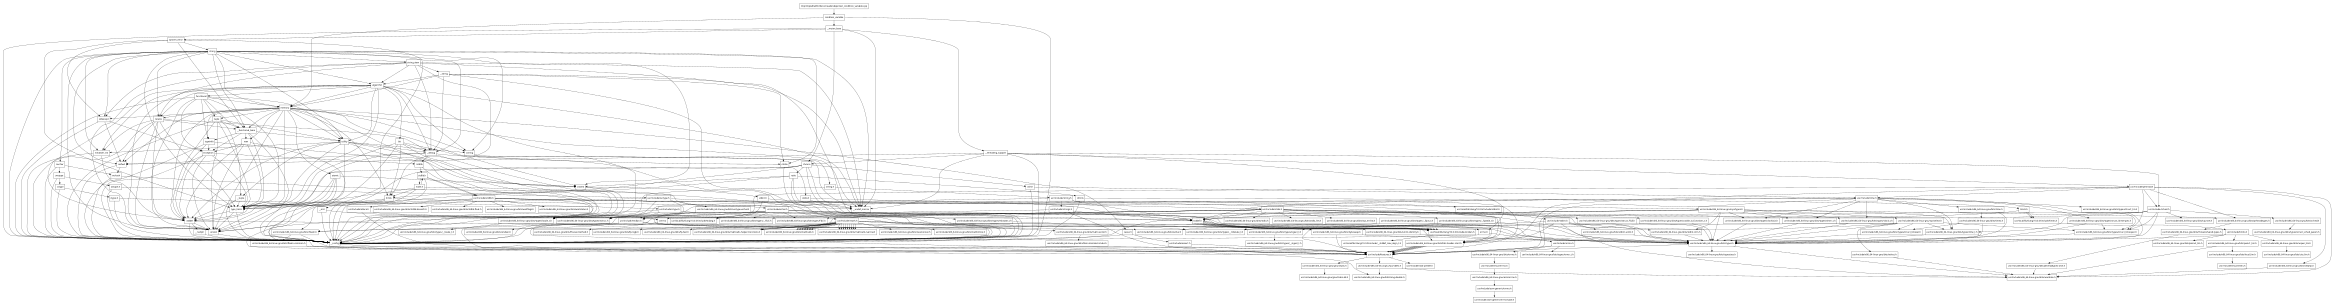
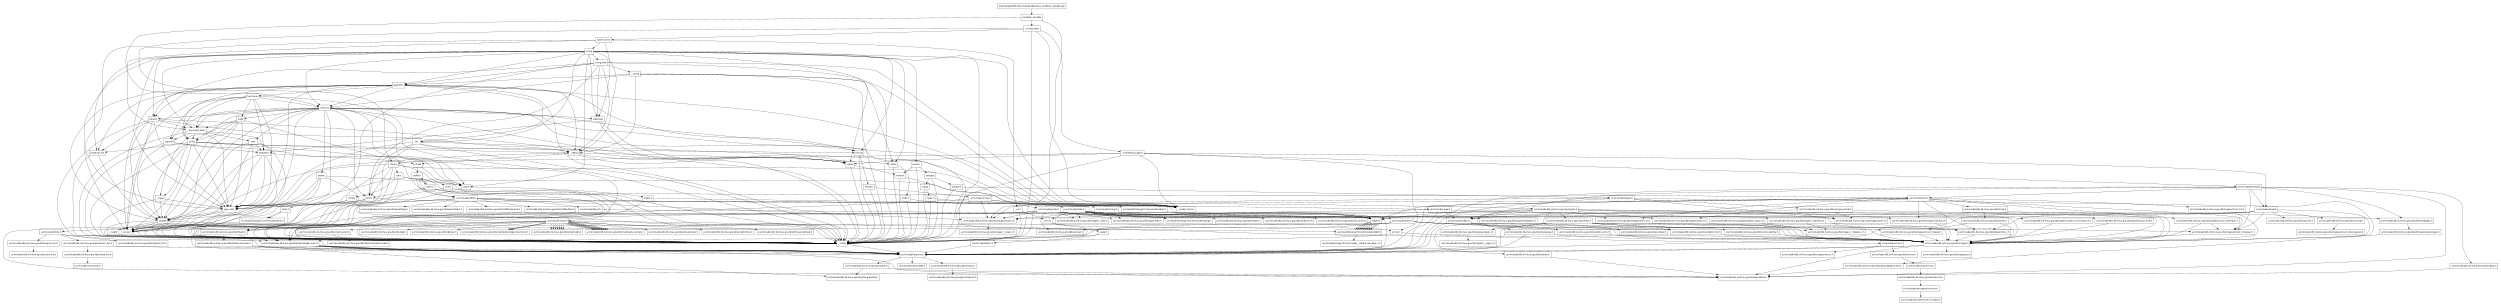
(279, 90) -> (526, 131)
(1452, 232) -> (1359, 232)
